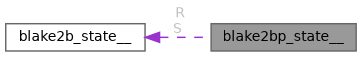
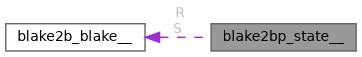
(75, 37) -> (75, 37)
